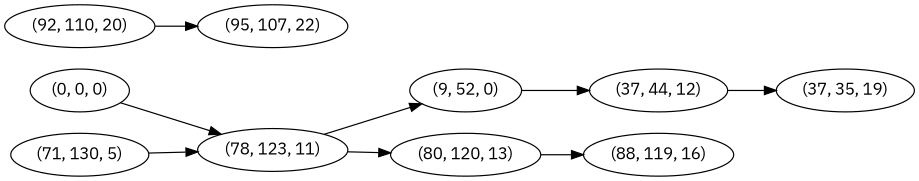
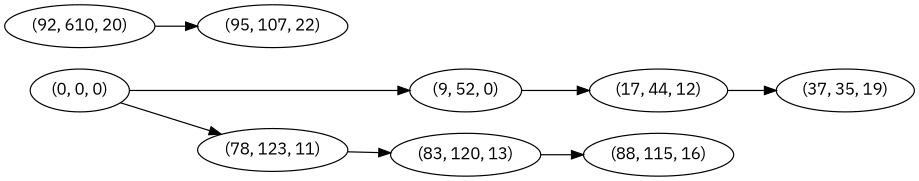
(80, 26) -> (80, 26)
(659, 90) -> (659, 90)
(367, 121) -> (264, 90)
(80, 155) -> none
(466, 155) -> (466, 155)
(659, 155) -> (659, 155)
